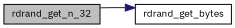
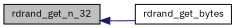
(113, 8) -> (123, 21)
